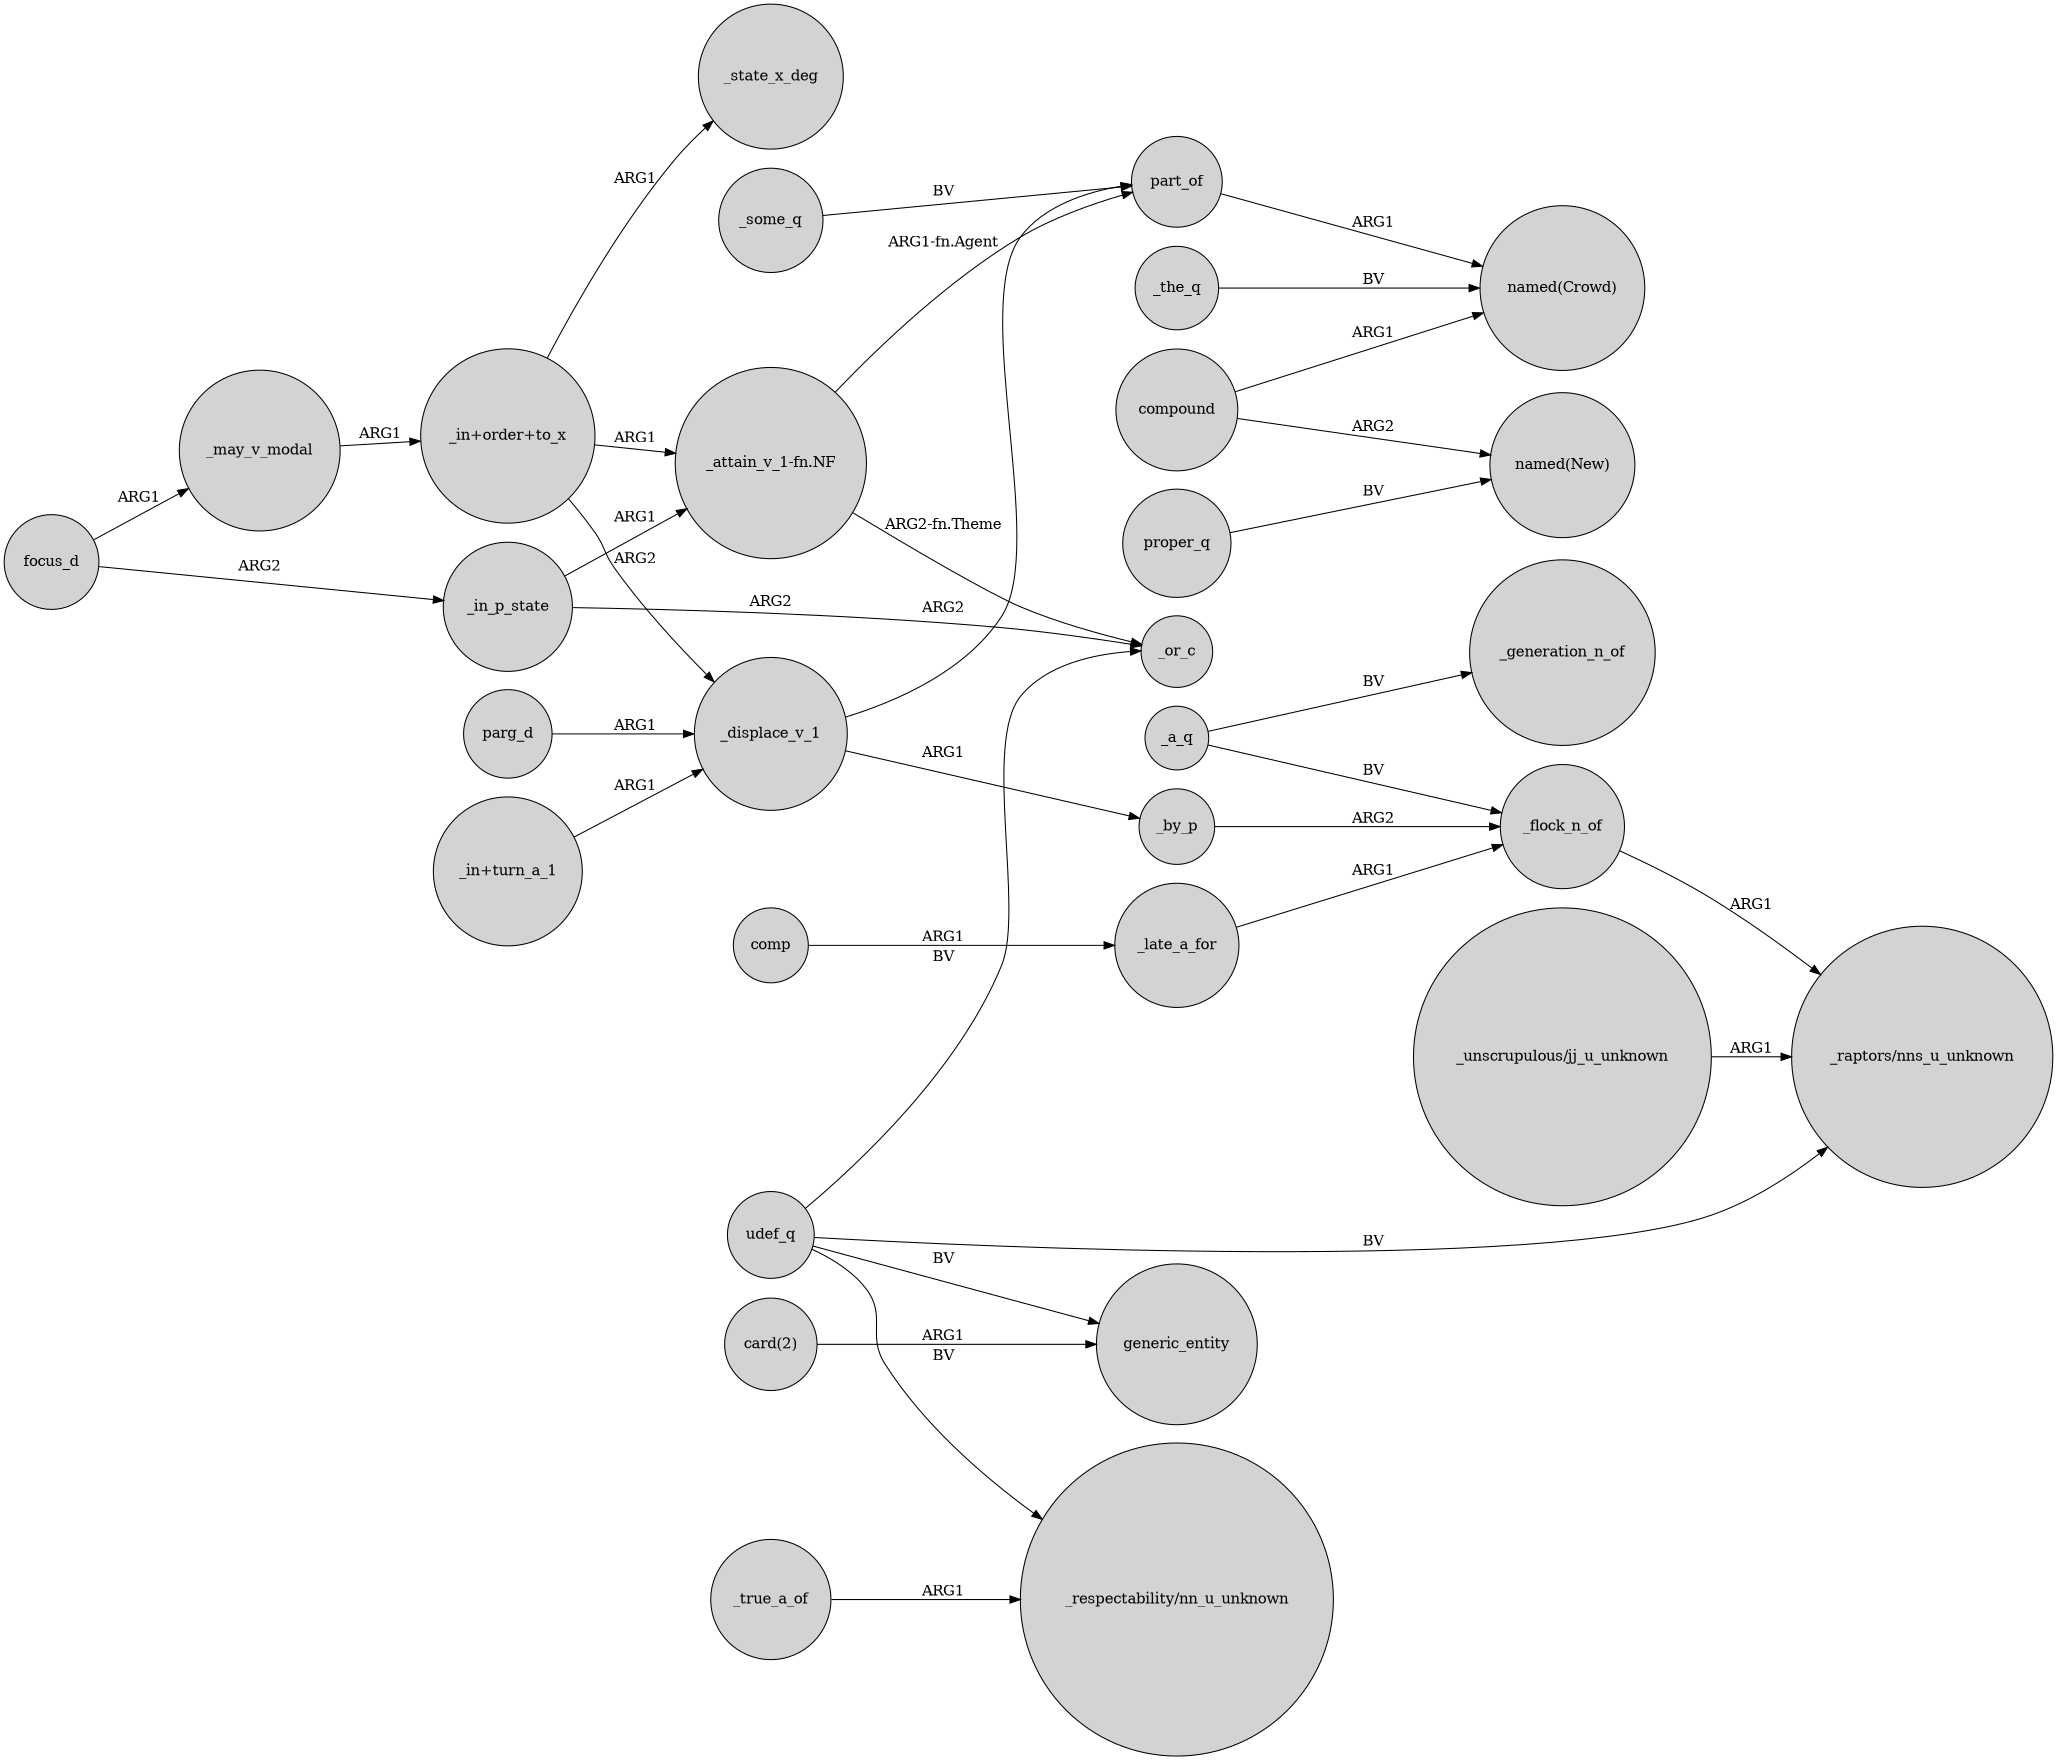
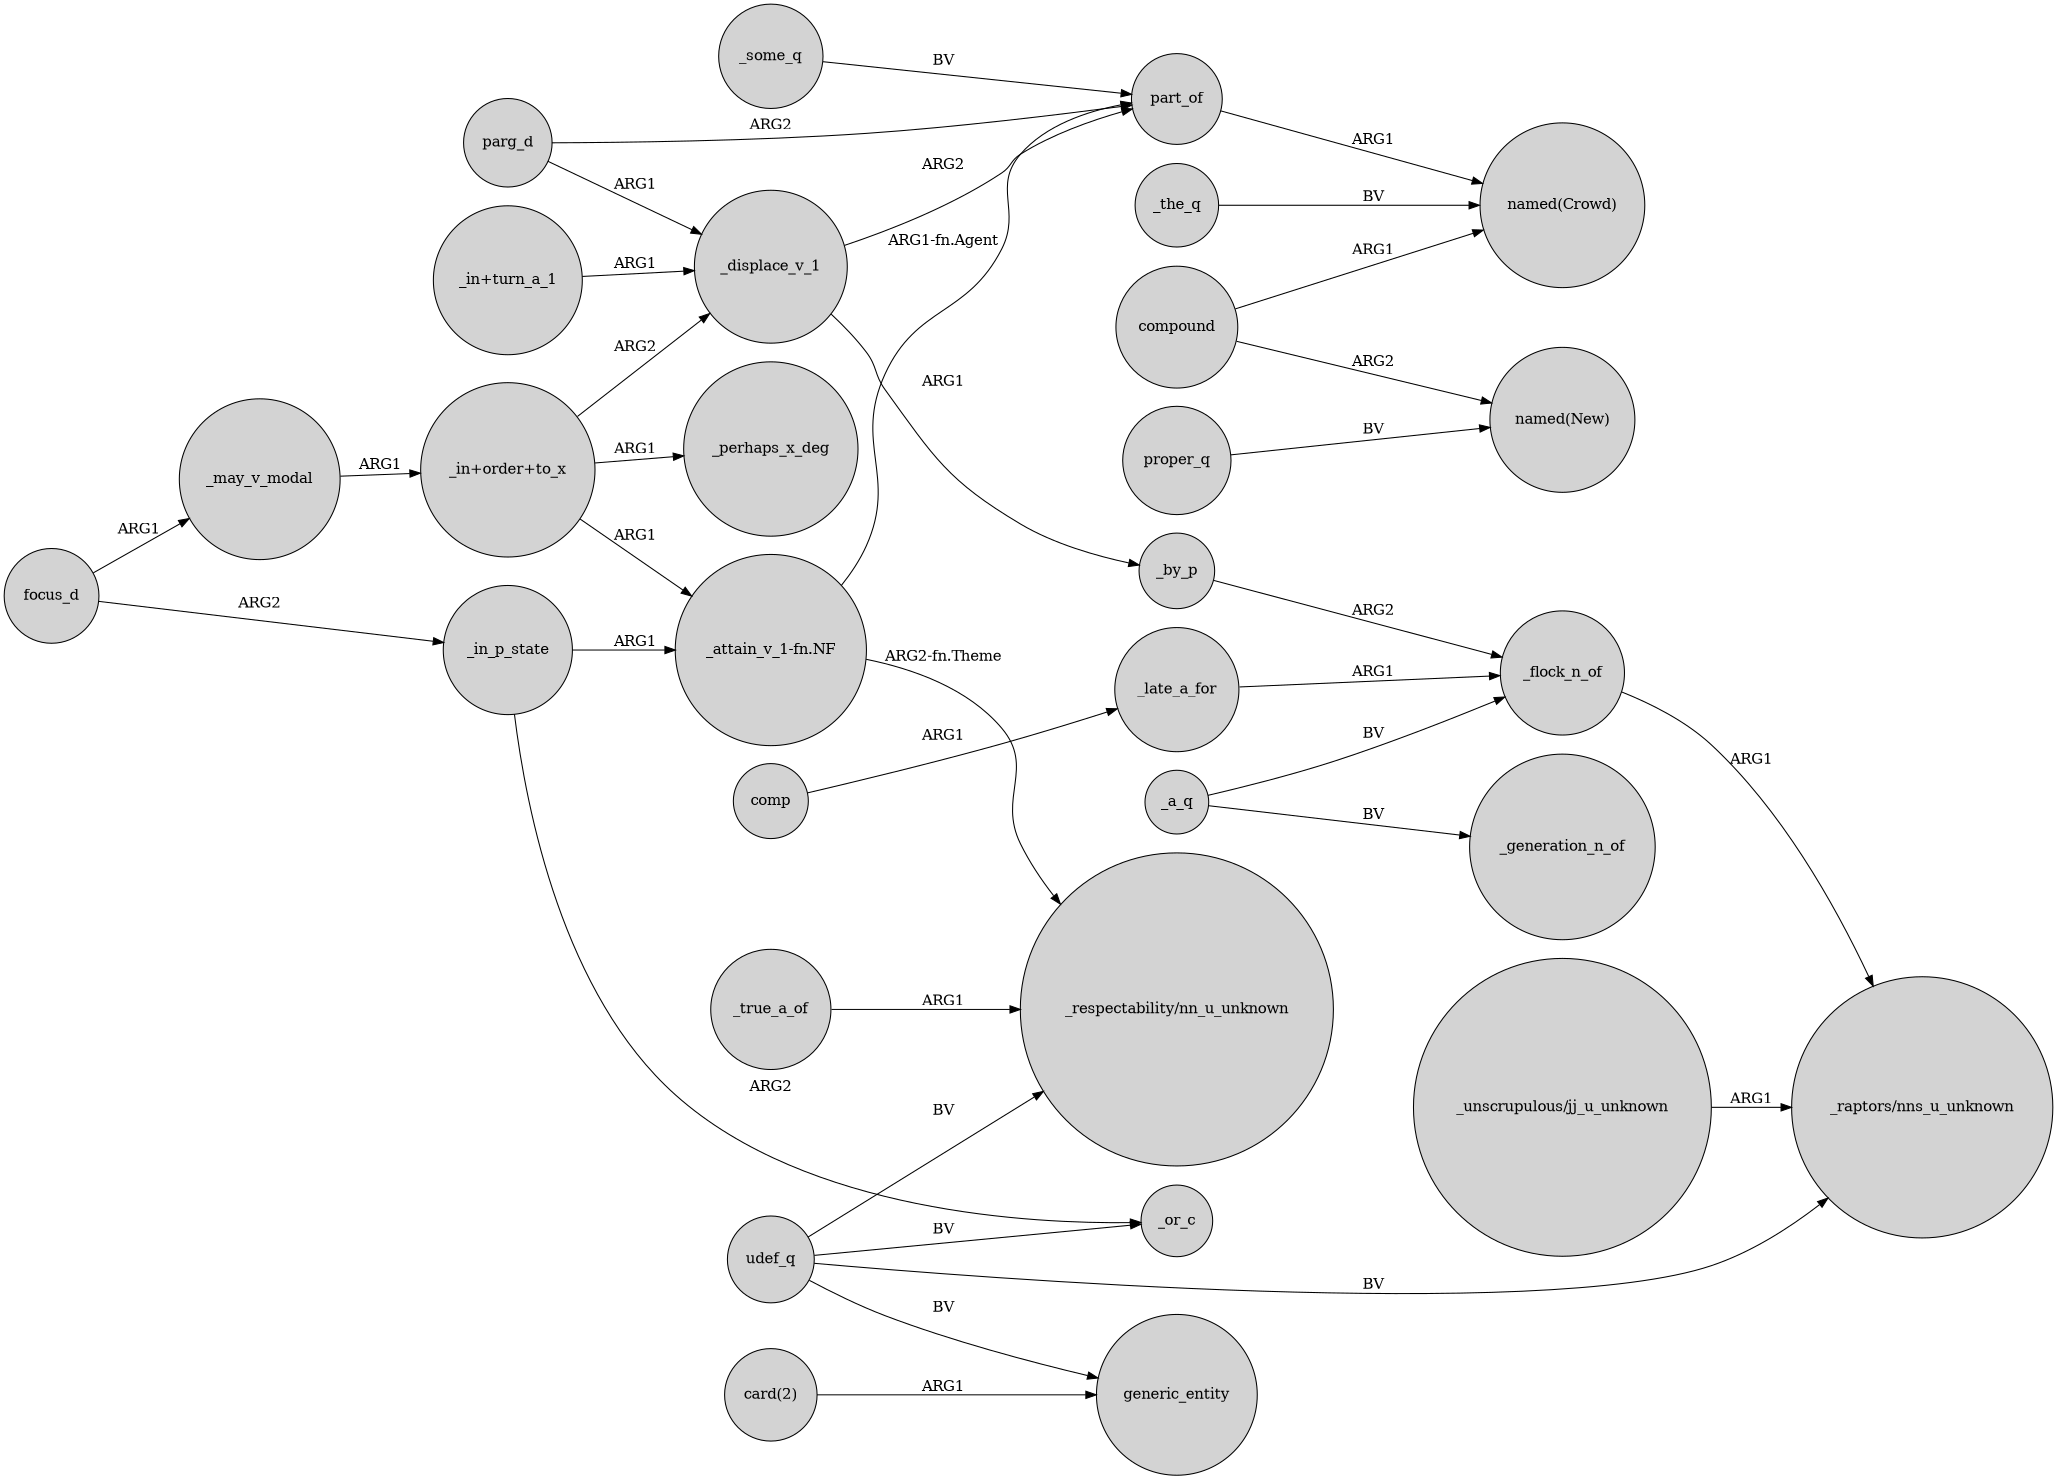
(771, 77) -> (771, 449)
none -> (837, 135)
(986, 590) -> (1005, 733)
